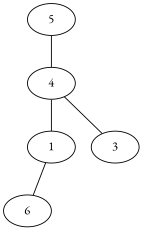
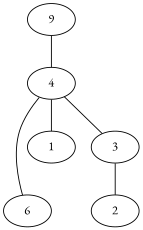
(51, 19) -> (51, 19)
(39, 179) -> (17, 144)
none -> (115, 211)
